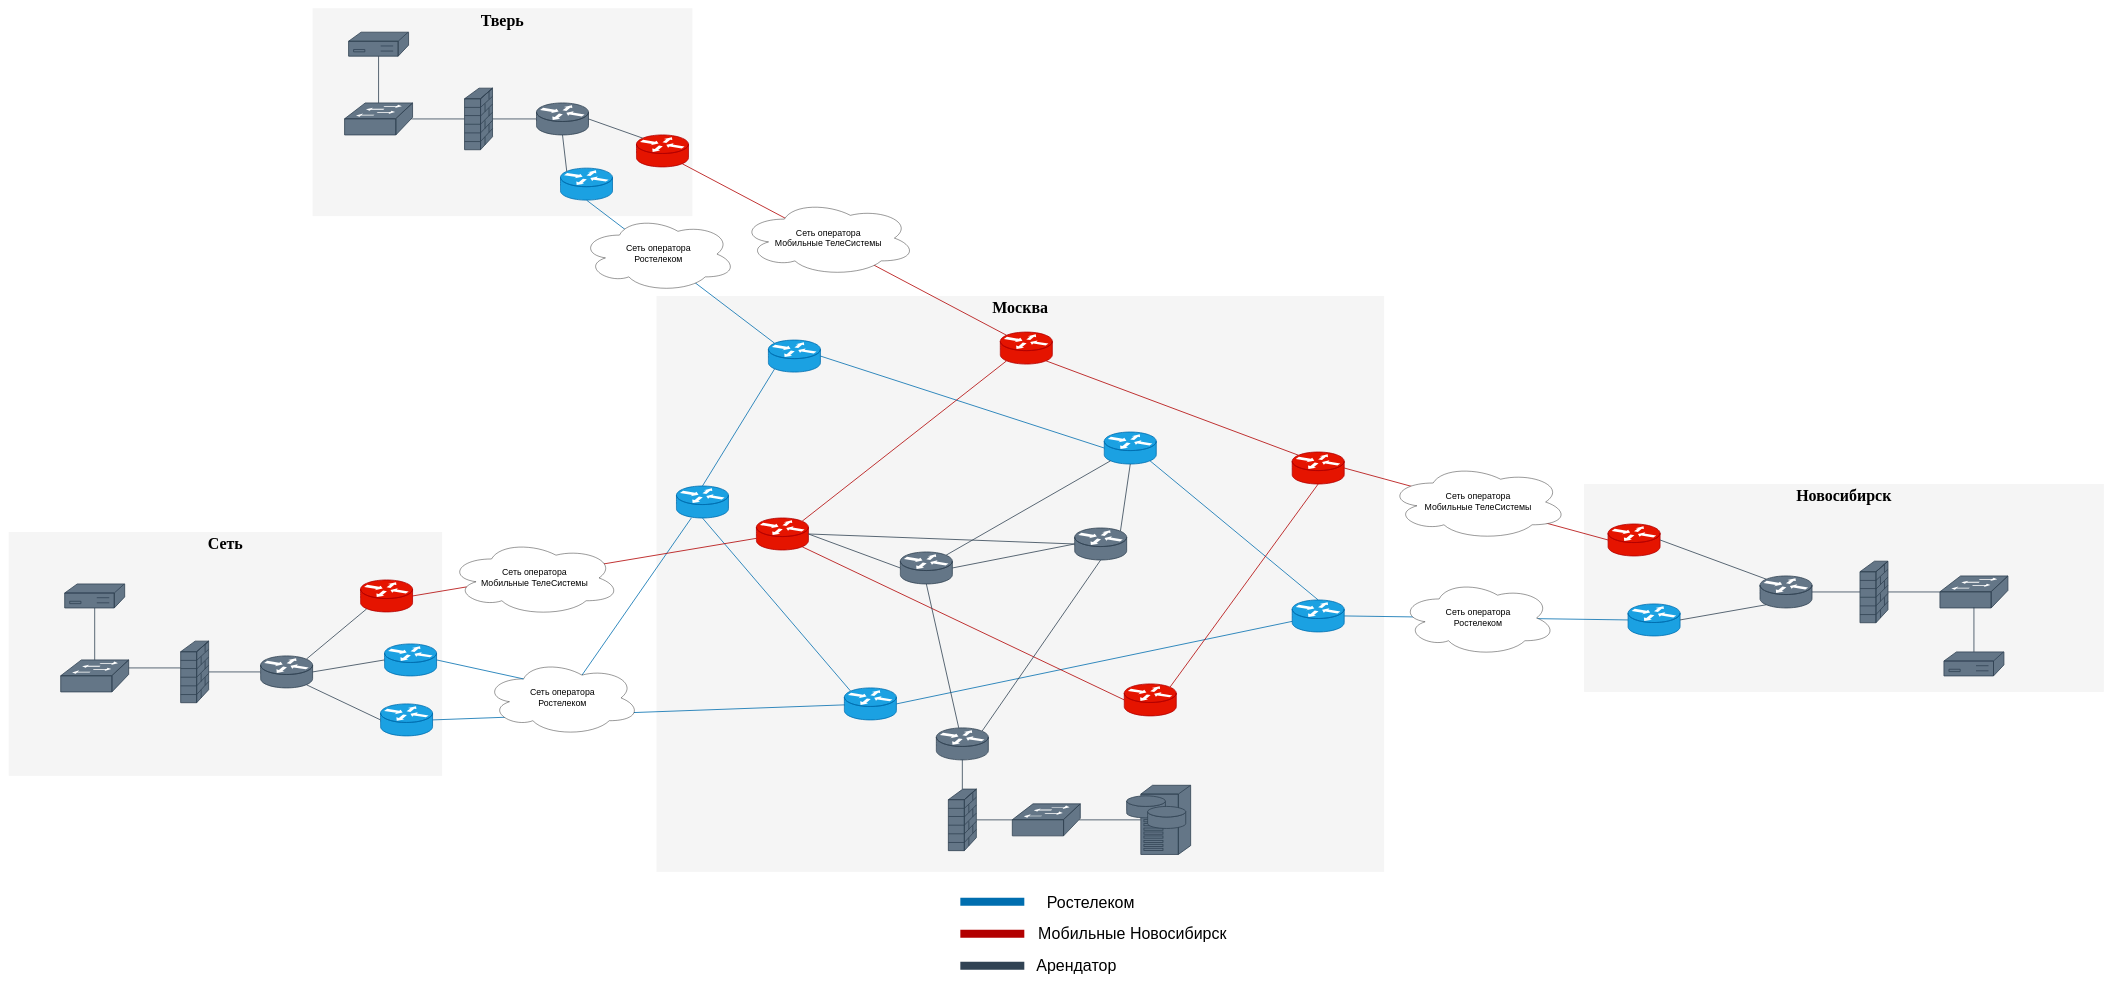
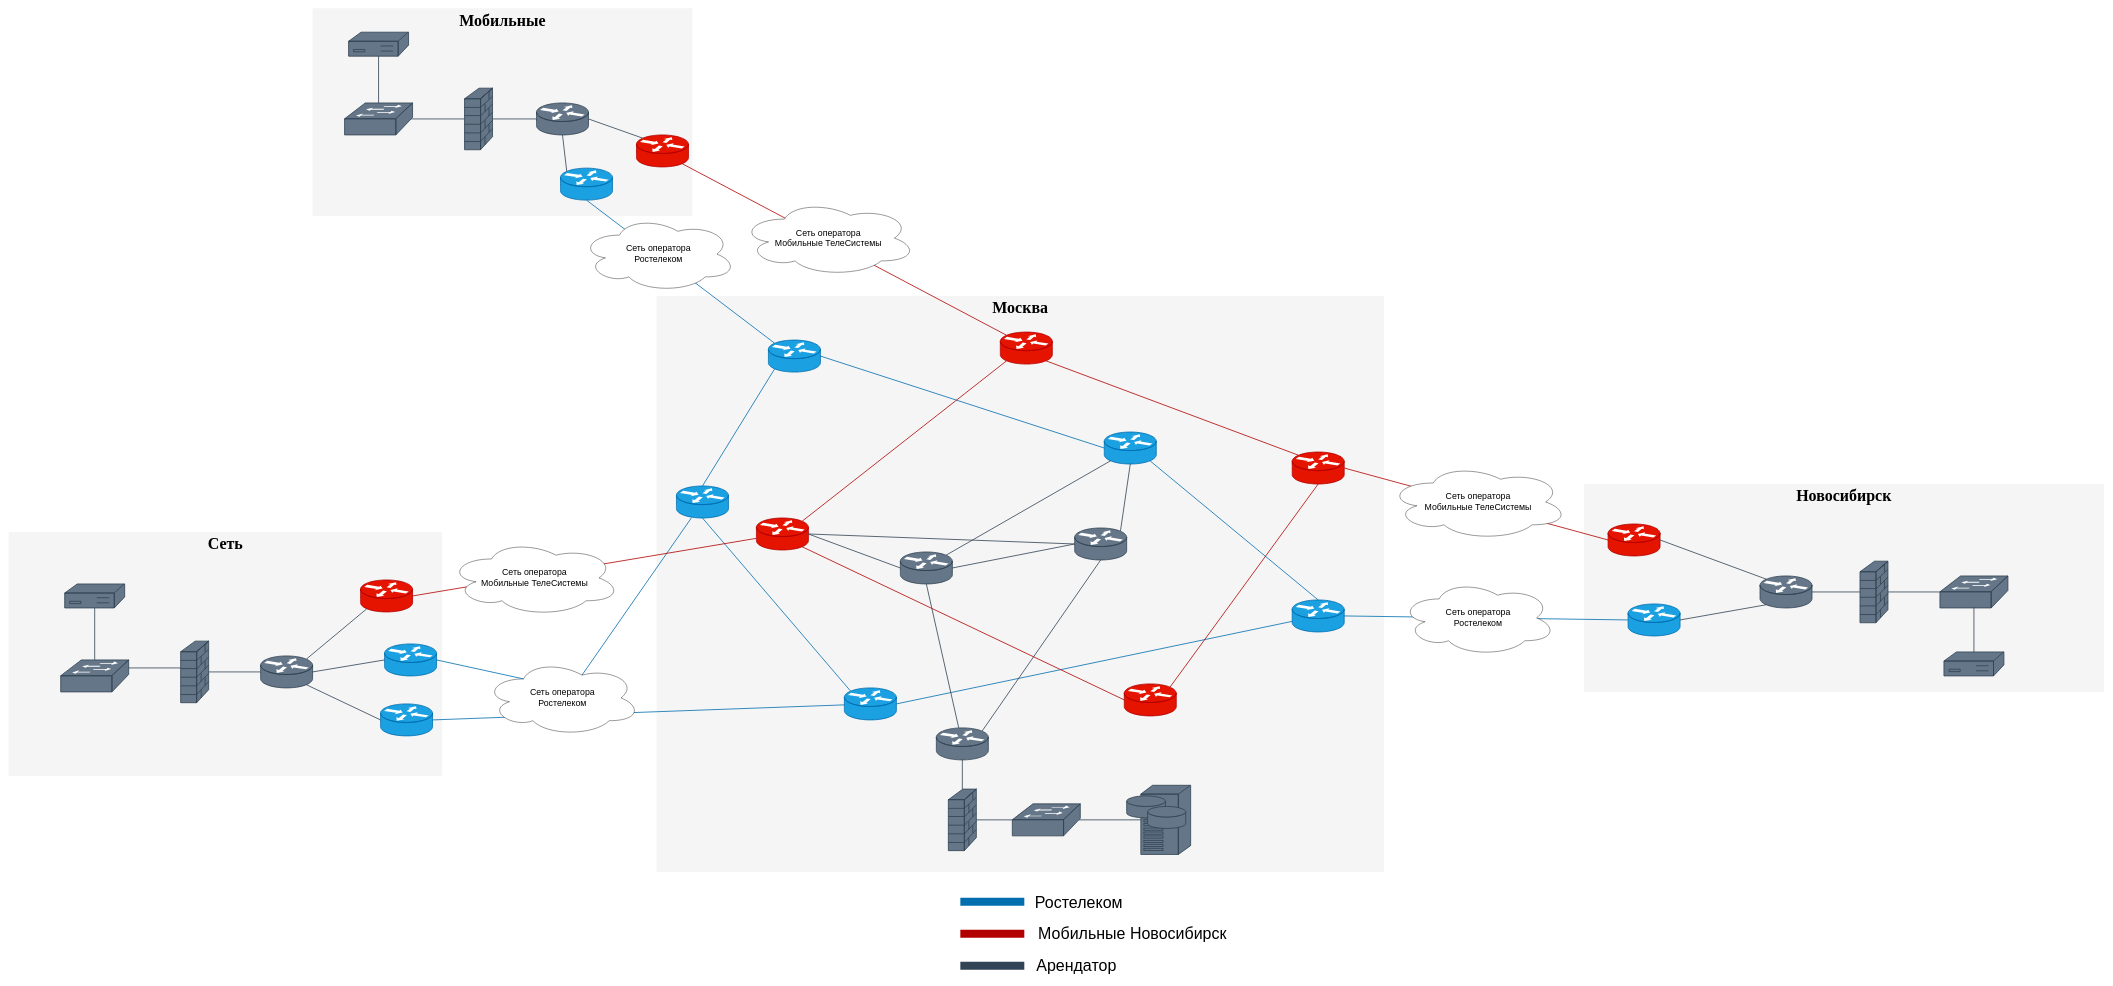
(502, 14) -> (502, 14)
(1091, 902) -> (1079, 902)
